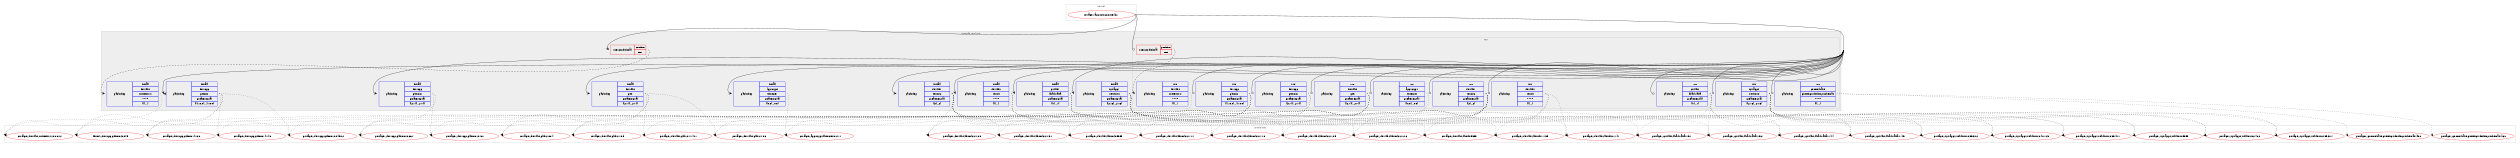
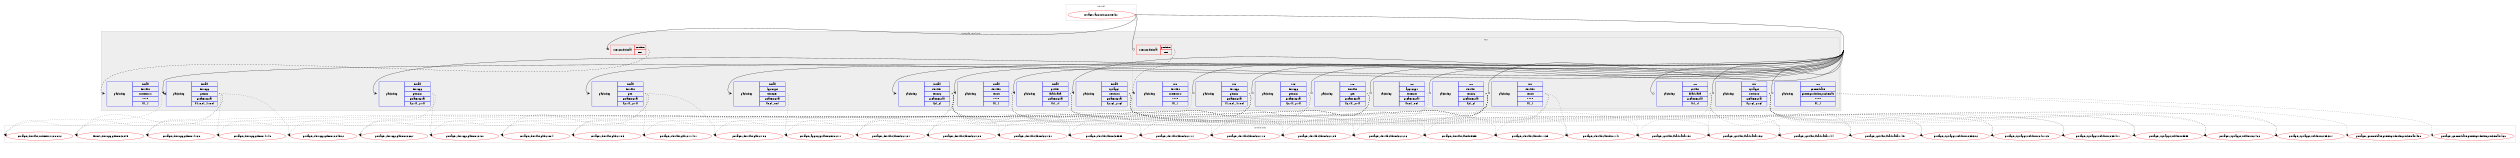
none -> (891, 136)
